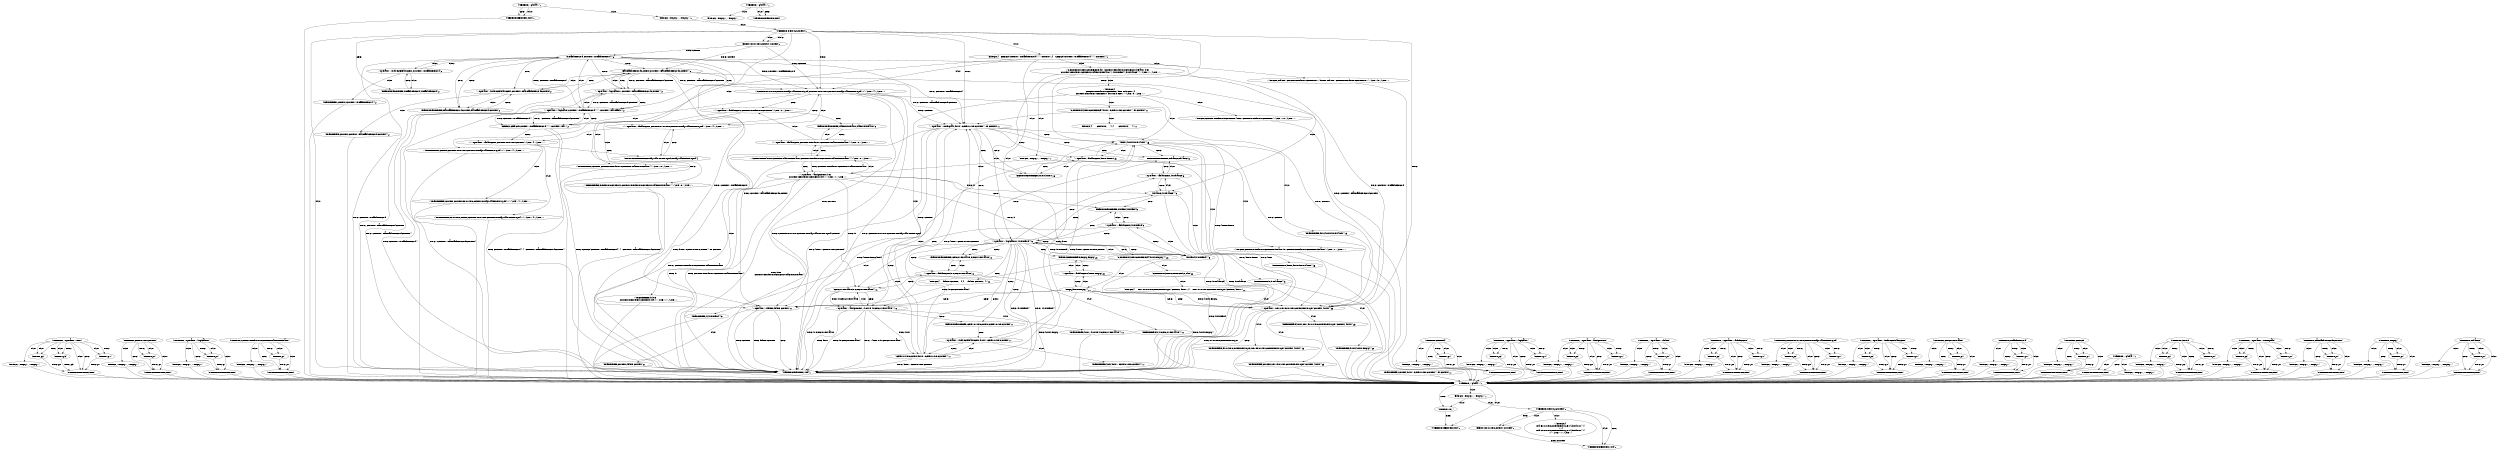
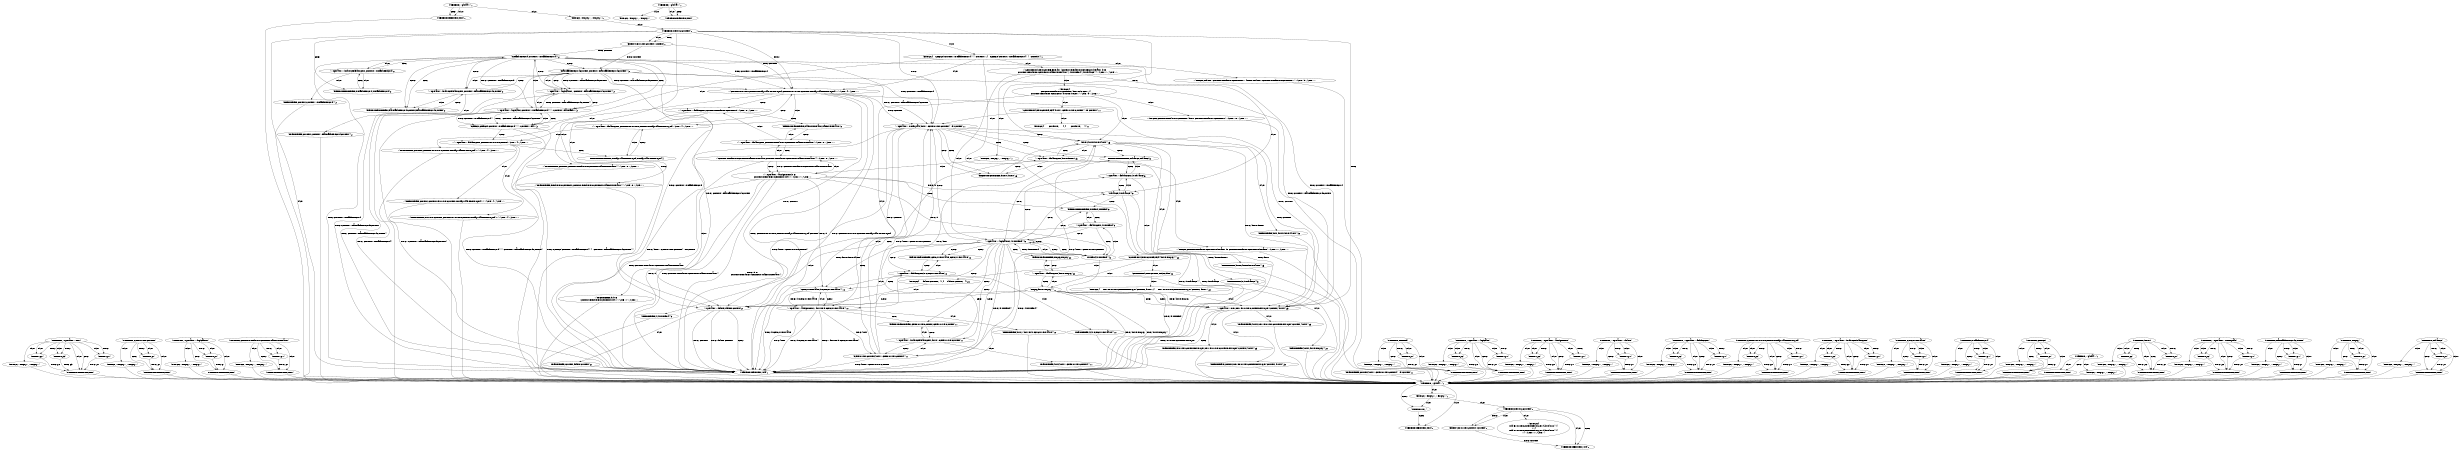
(956, 290) -> (917, 290)
none -> (922, 334)
